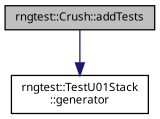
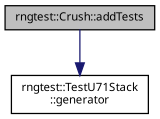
(80, 94) -> (80, 94)
